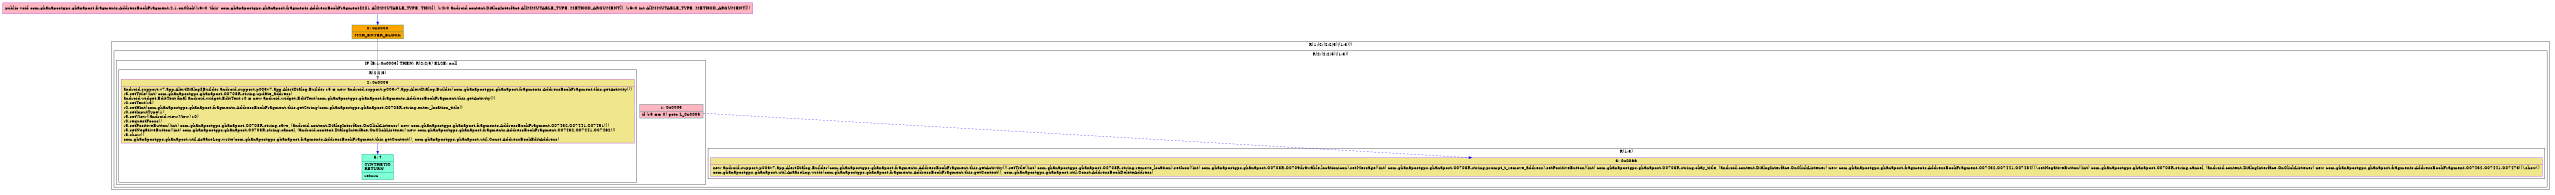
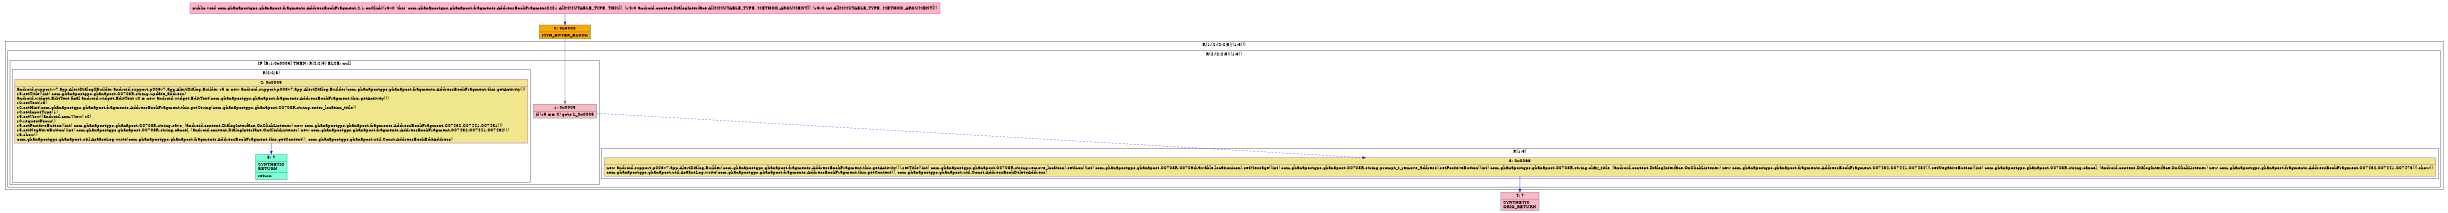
(378, 58) -> (565, 70)
(161, 117) -> (54, 117)
none -> (1520, 201)
